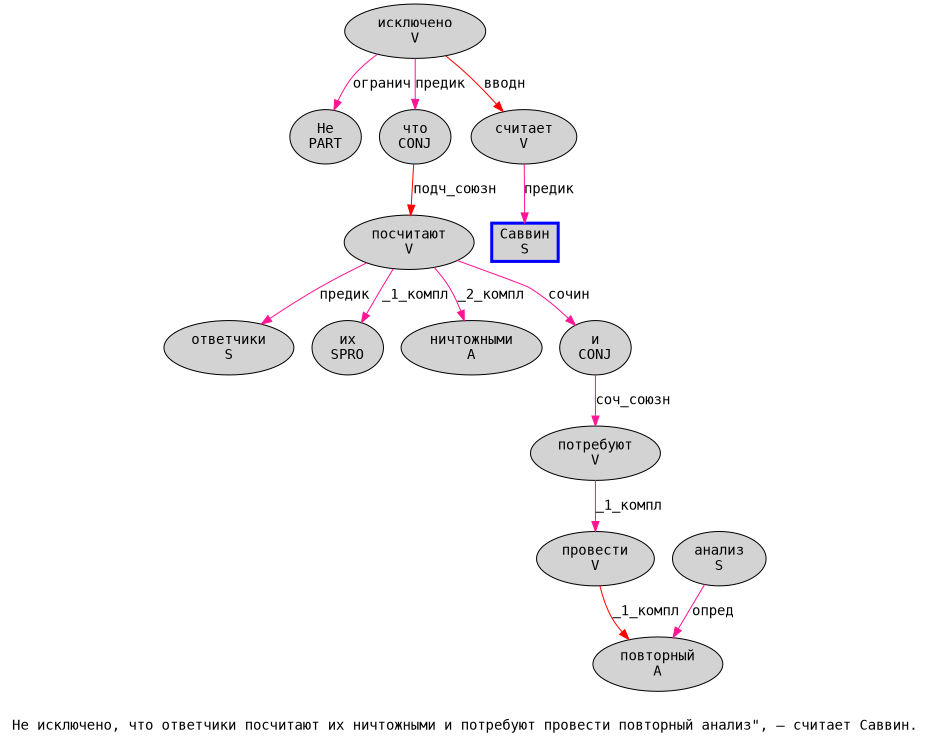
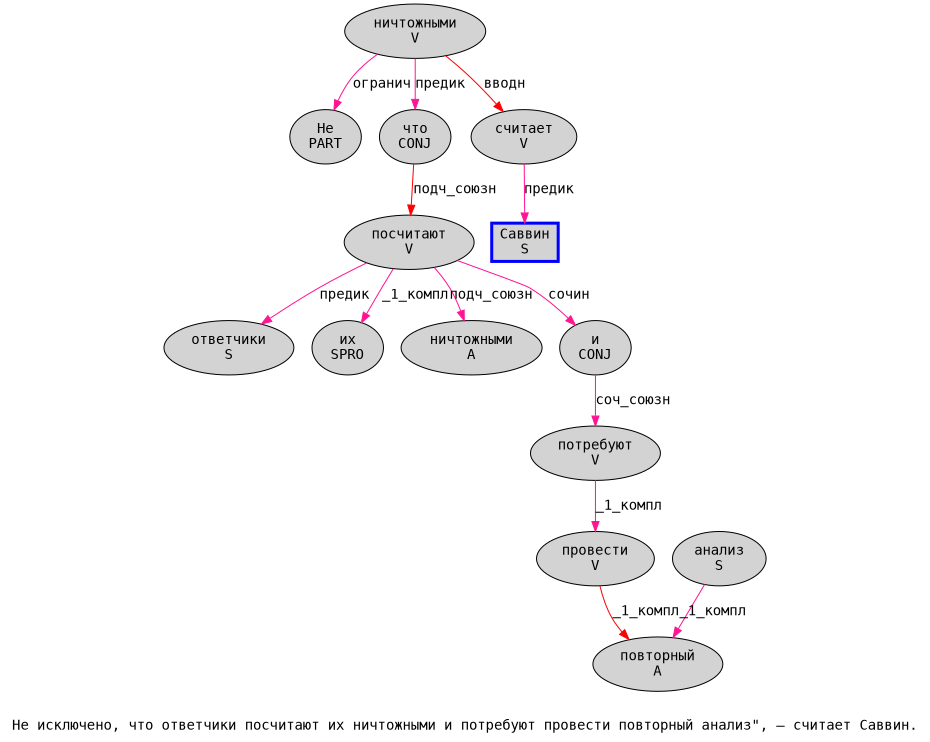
(415, 31) -> (415, 31)
(491, 295) -> (491, 295)
(713, 611) -> (713, 611)
